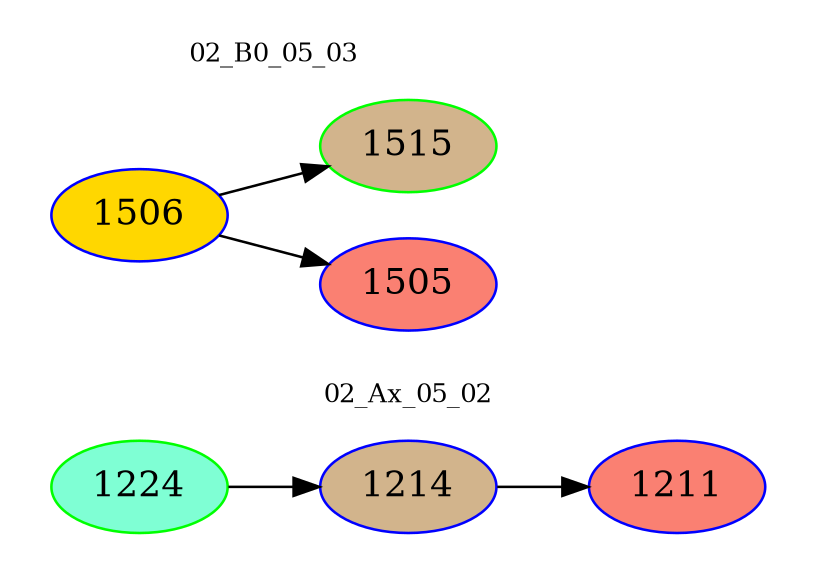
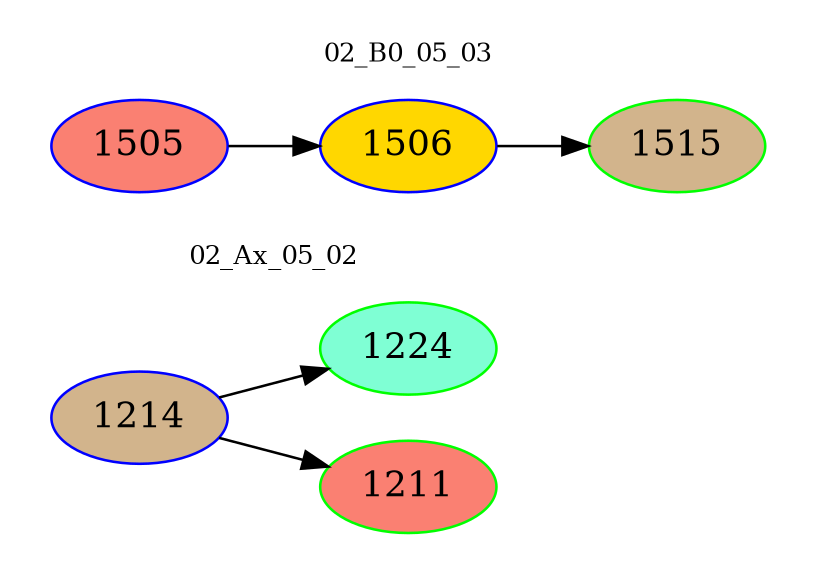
(261, 246) -> (261, 146)
(261, 487) -> (261, 386)
(677, 487) -> (408, 487)
